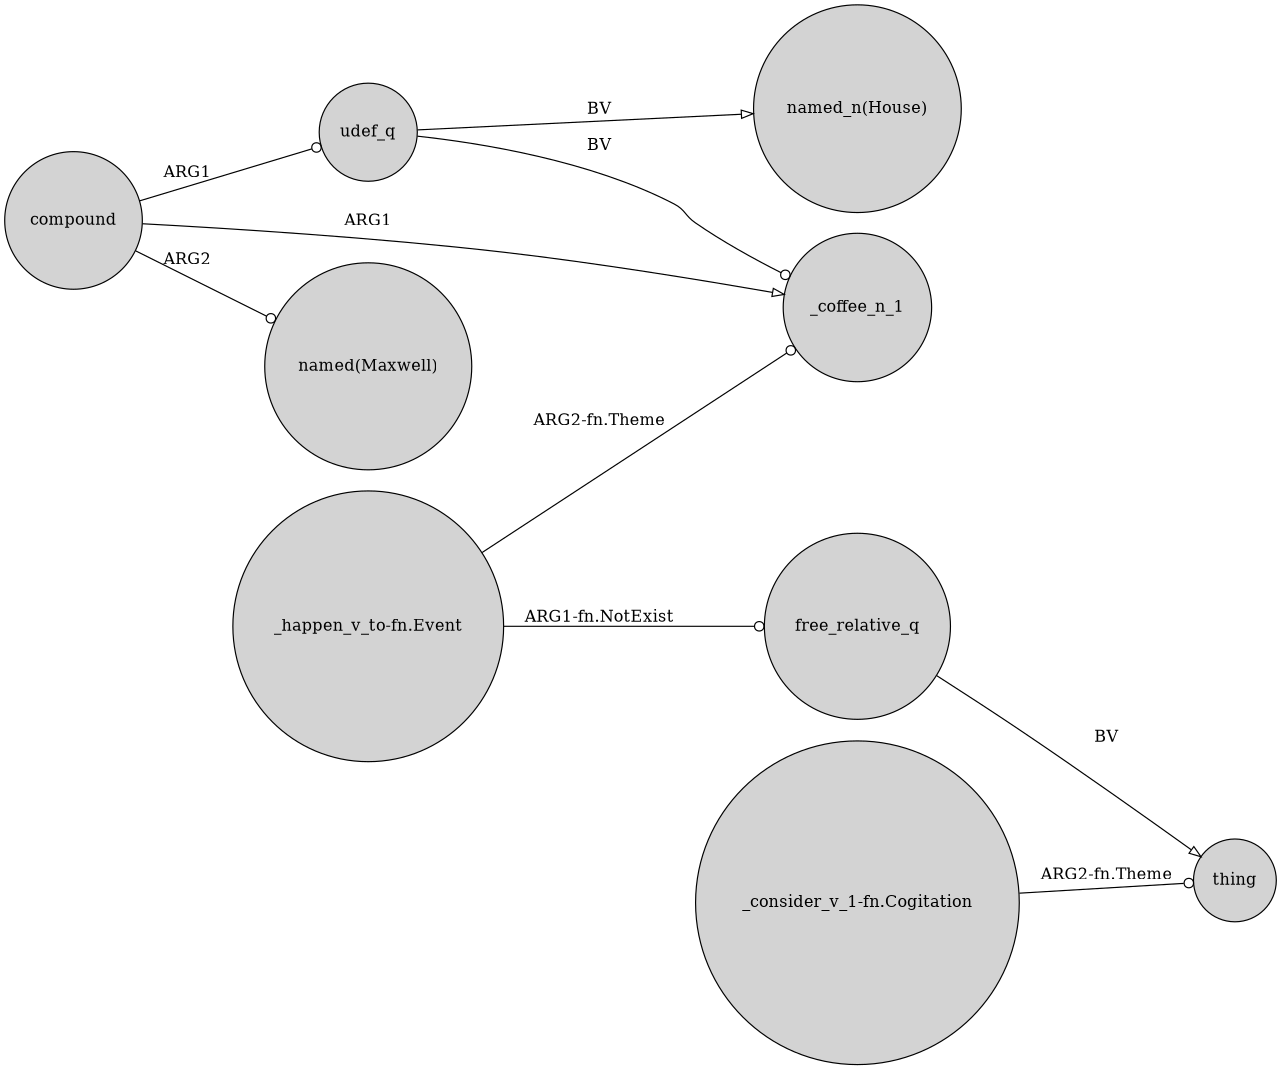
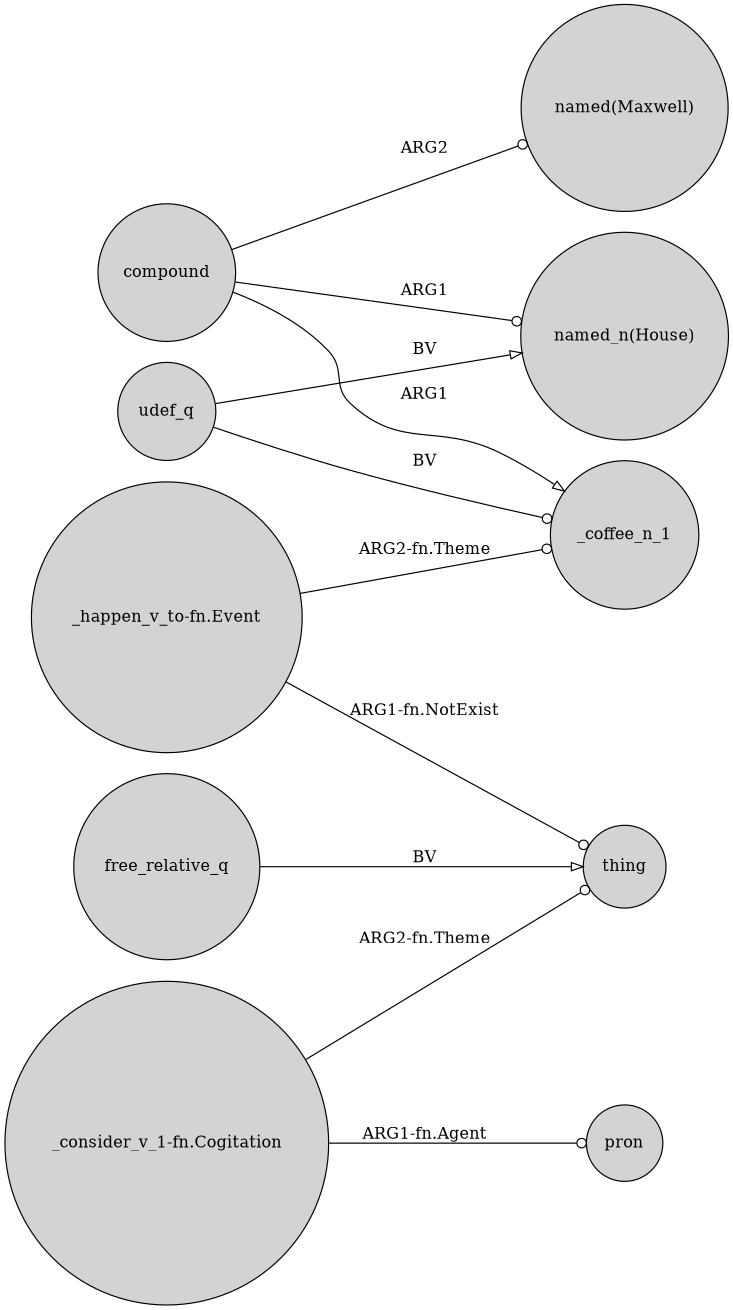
(226, 175) -> (374, 301)
(629, 626) -> (433, 762)
none -> (625, 1143)
